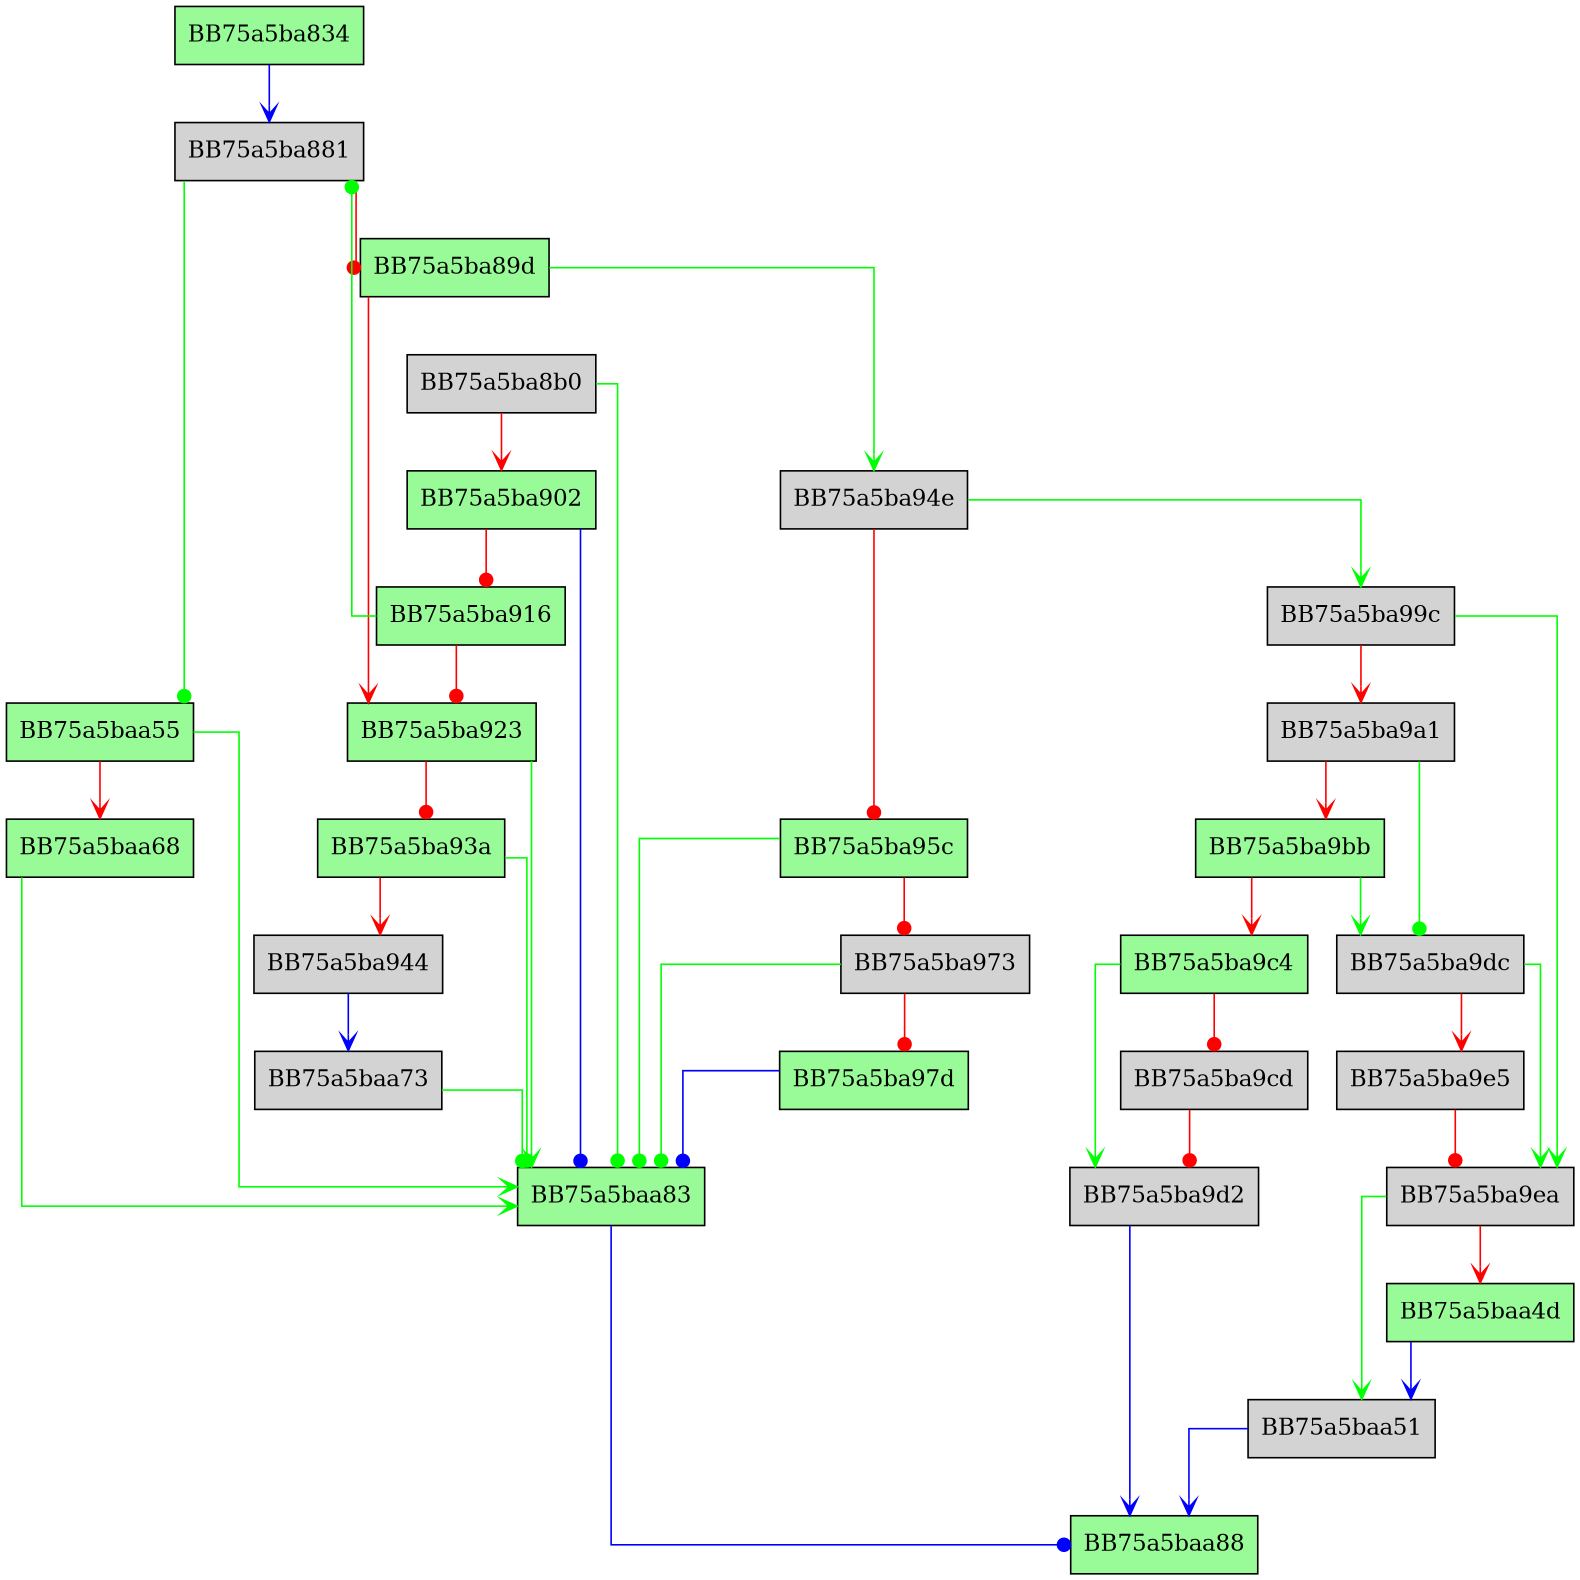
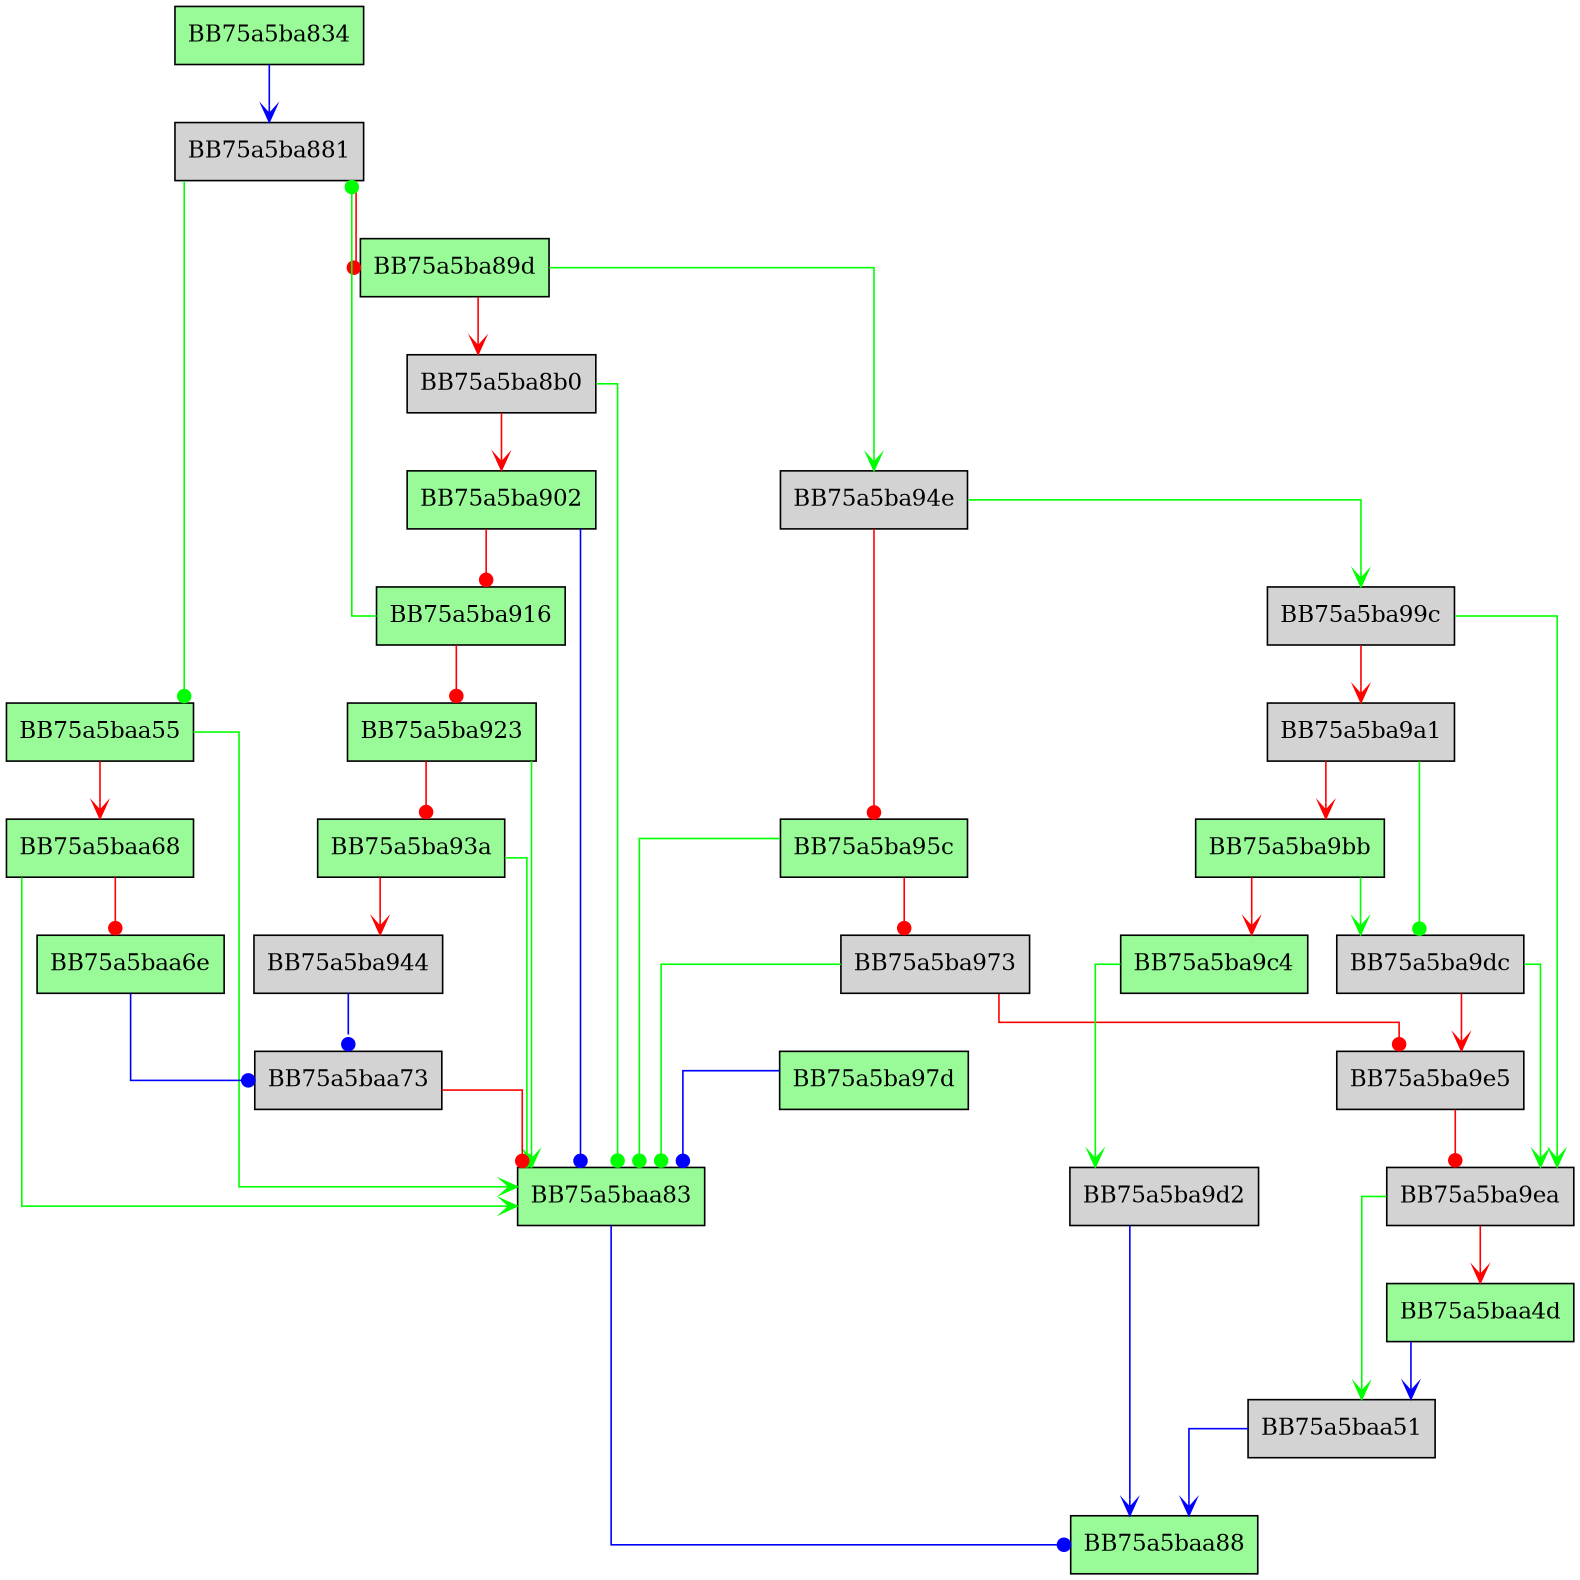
(368, 492) -> (478, 317)
none -> (131, 964)
(348, 1014) -> (348, 1014)
(905, 1016) -> (1193, 1022)
(1214, 1080) -> none
(514, 1090) -> (514, 1090)
